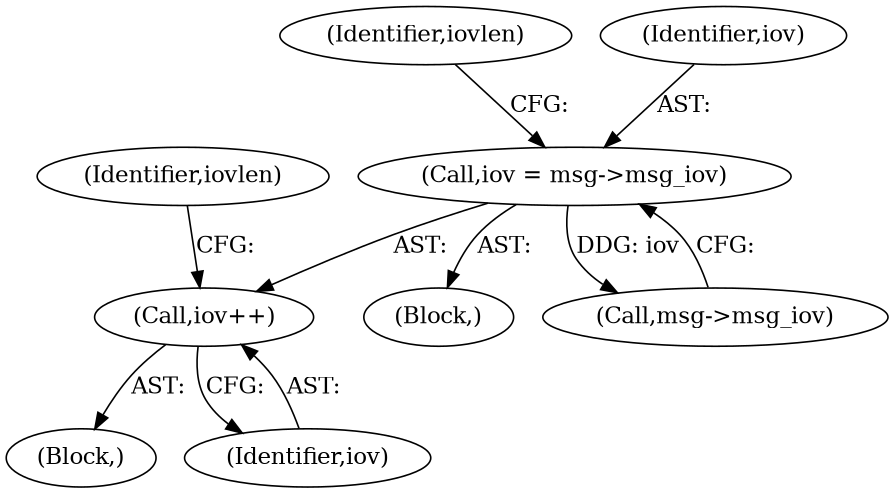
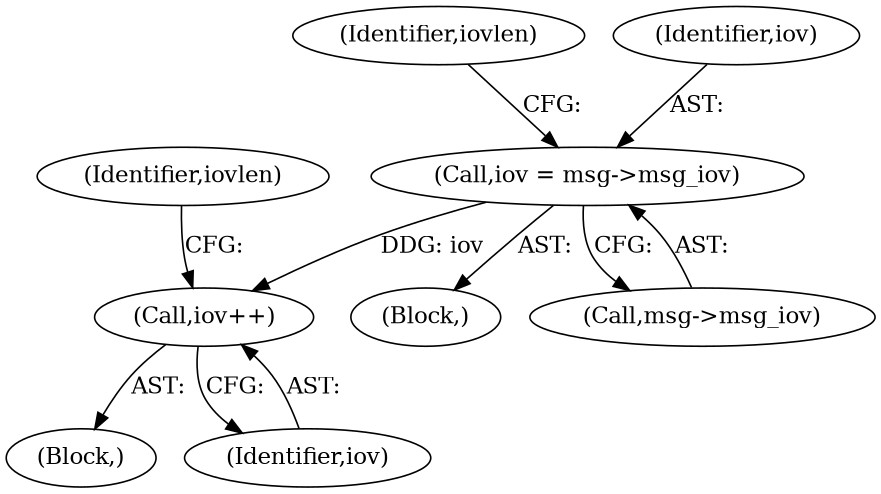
(424, 247) -> (432, 247)
(628, 247) -> (627, 247)
(729, 247) -> (706, 247)
